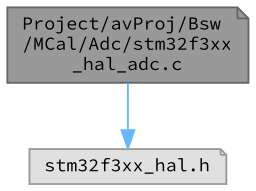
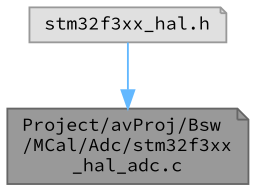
(128, 106) -> (128, 66)
